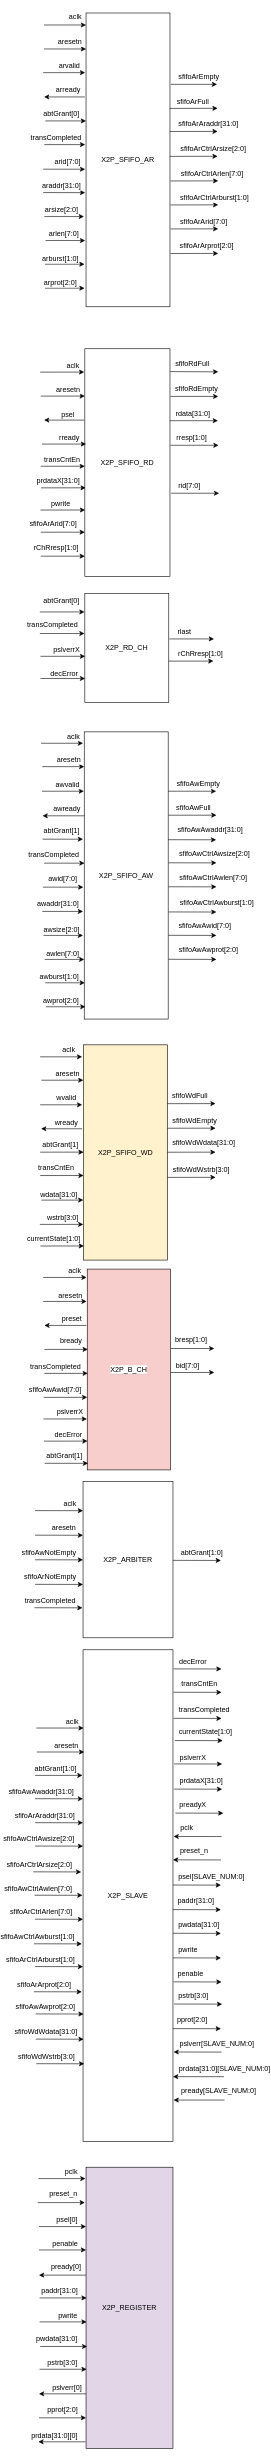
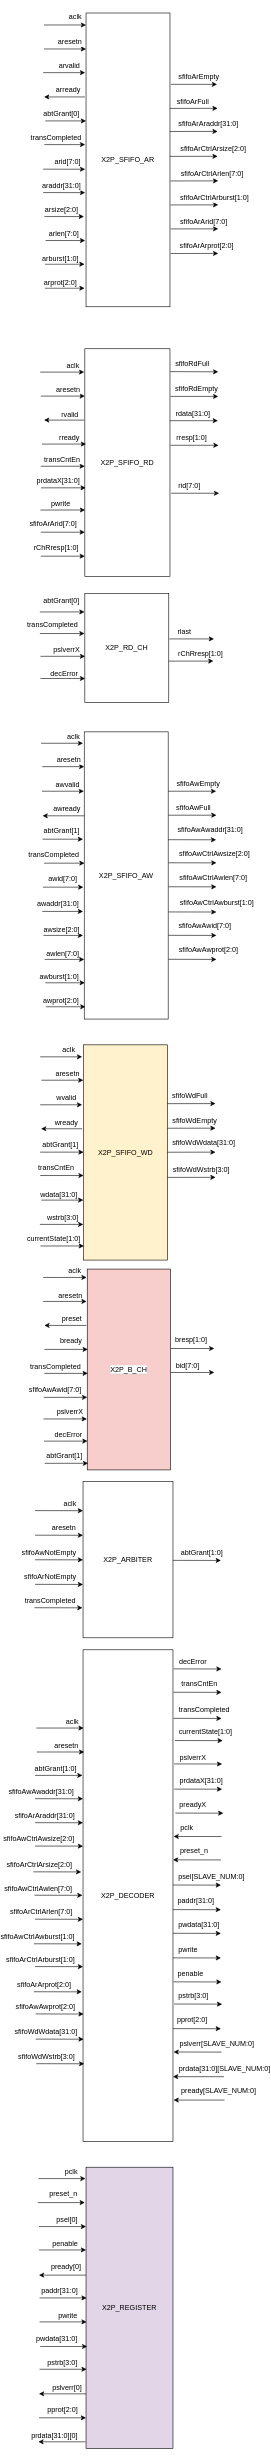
(69, 414) -> (72, 414)
(128, 1896) -> (128, 1896)
